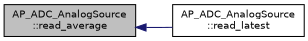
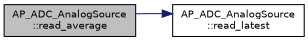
(159, 27) -> (149, 14)
